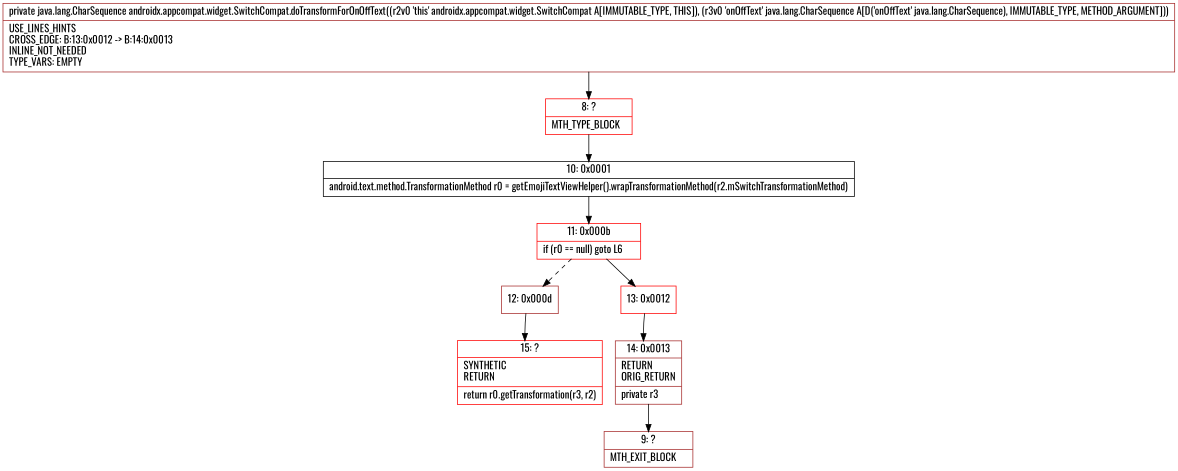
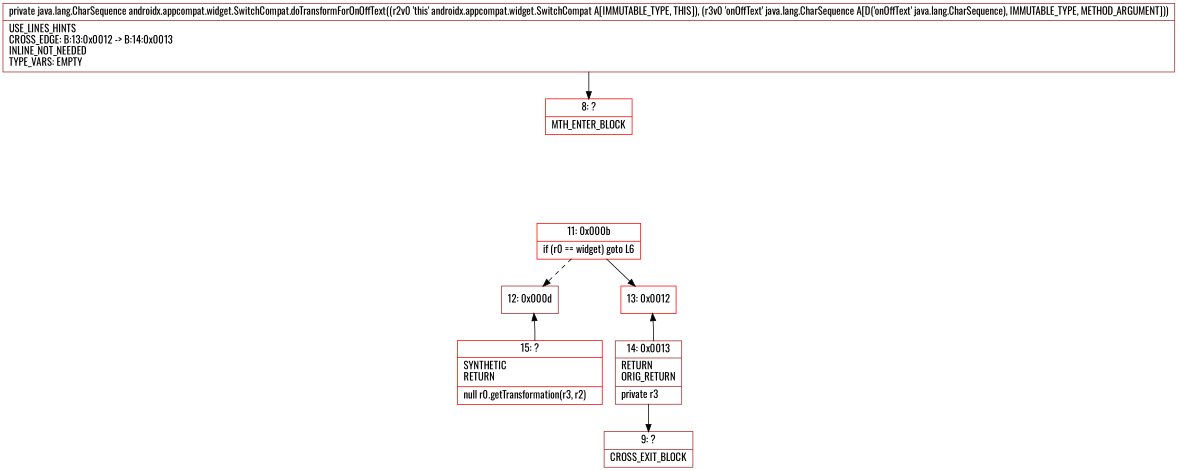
(586, 125) -> (589, 125)
(589, 179) -> none
(583, 250) -> (589, 250)
(525, 323) -> (535, 331)
(644, 323) -> (653, 331)
(530, 395) -> (525, 395)
(643, 458) -> (649, 458)
